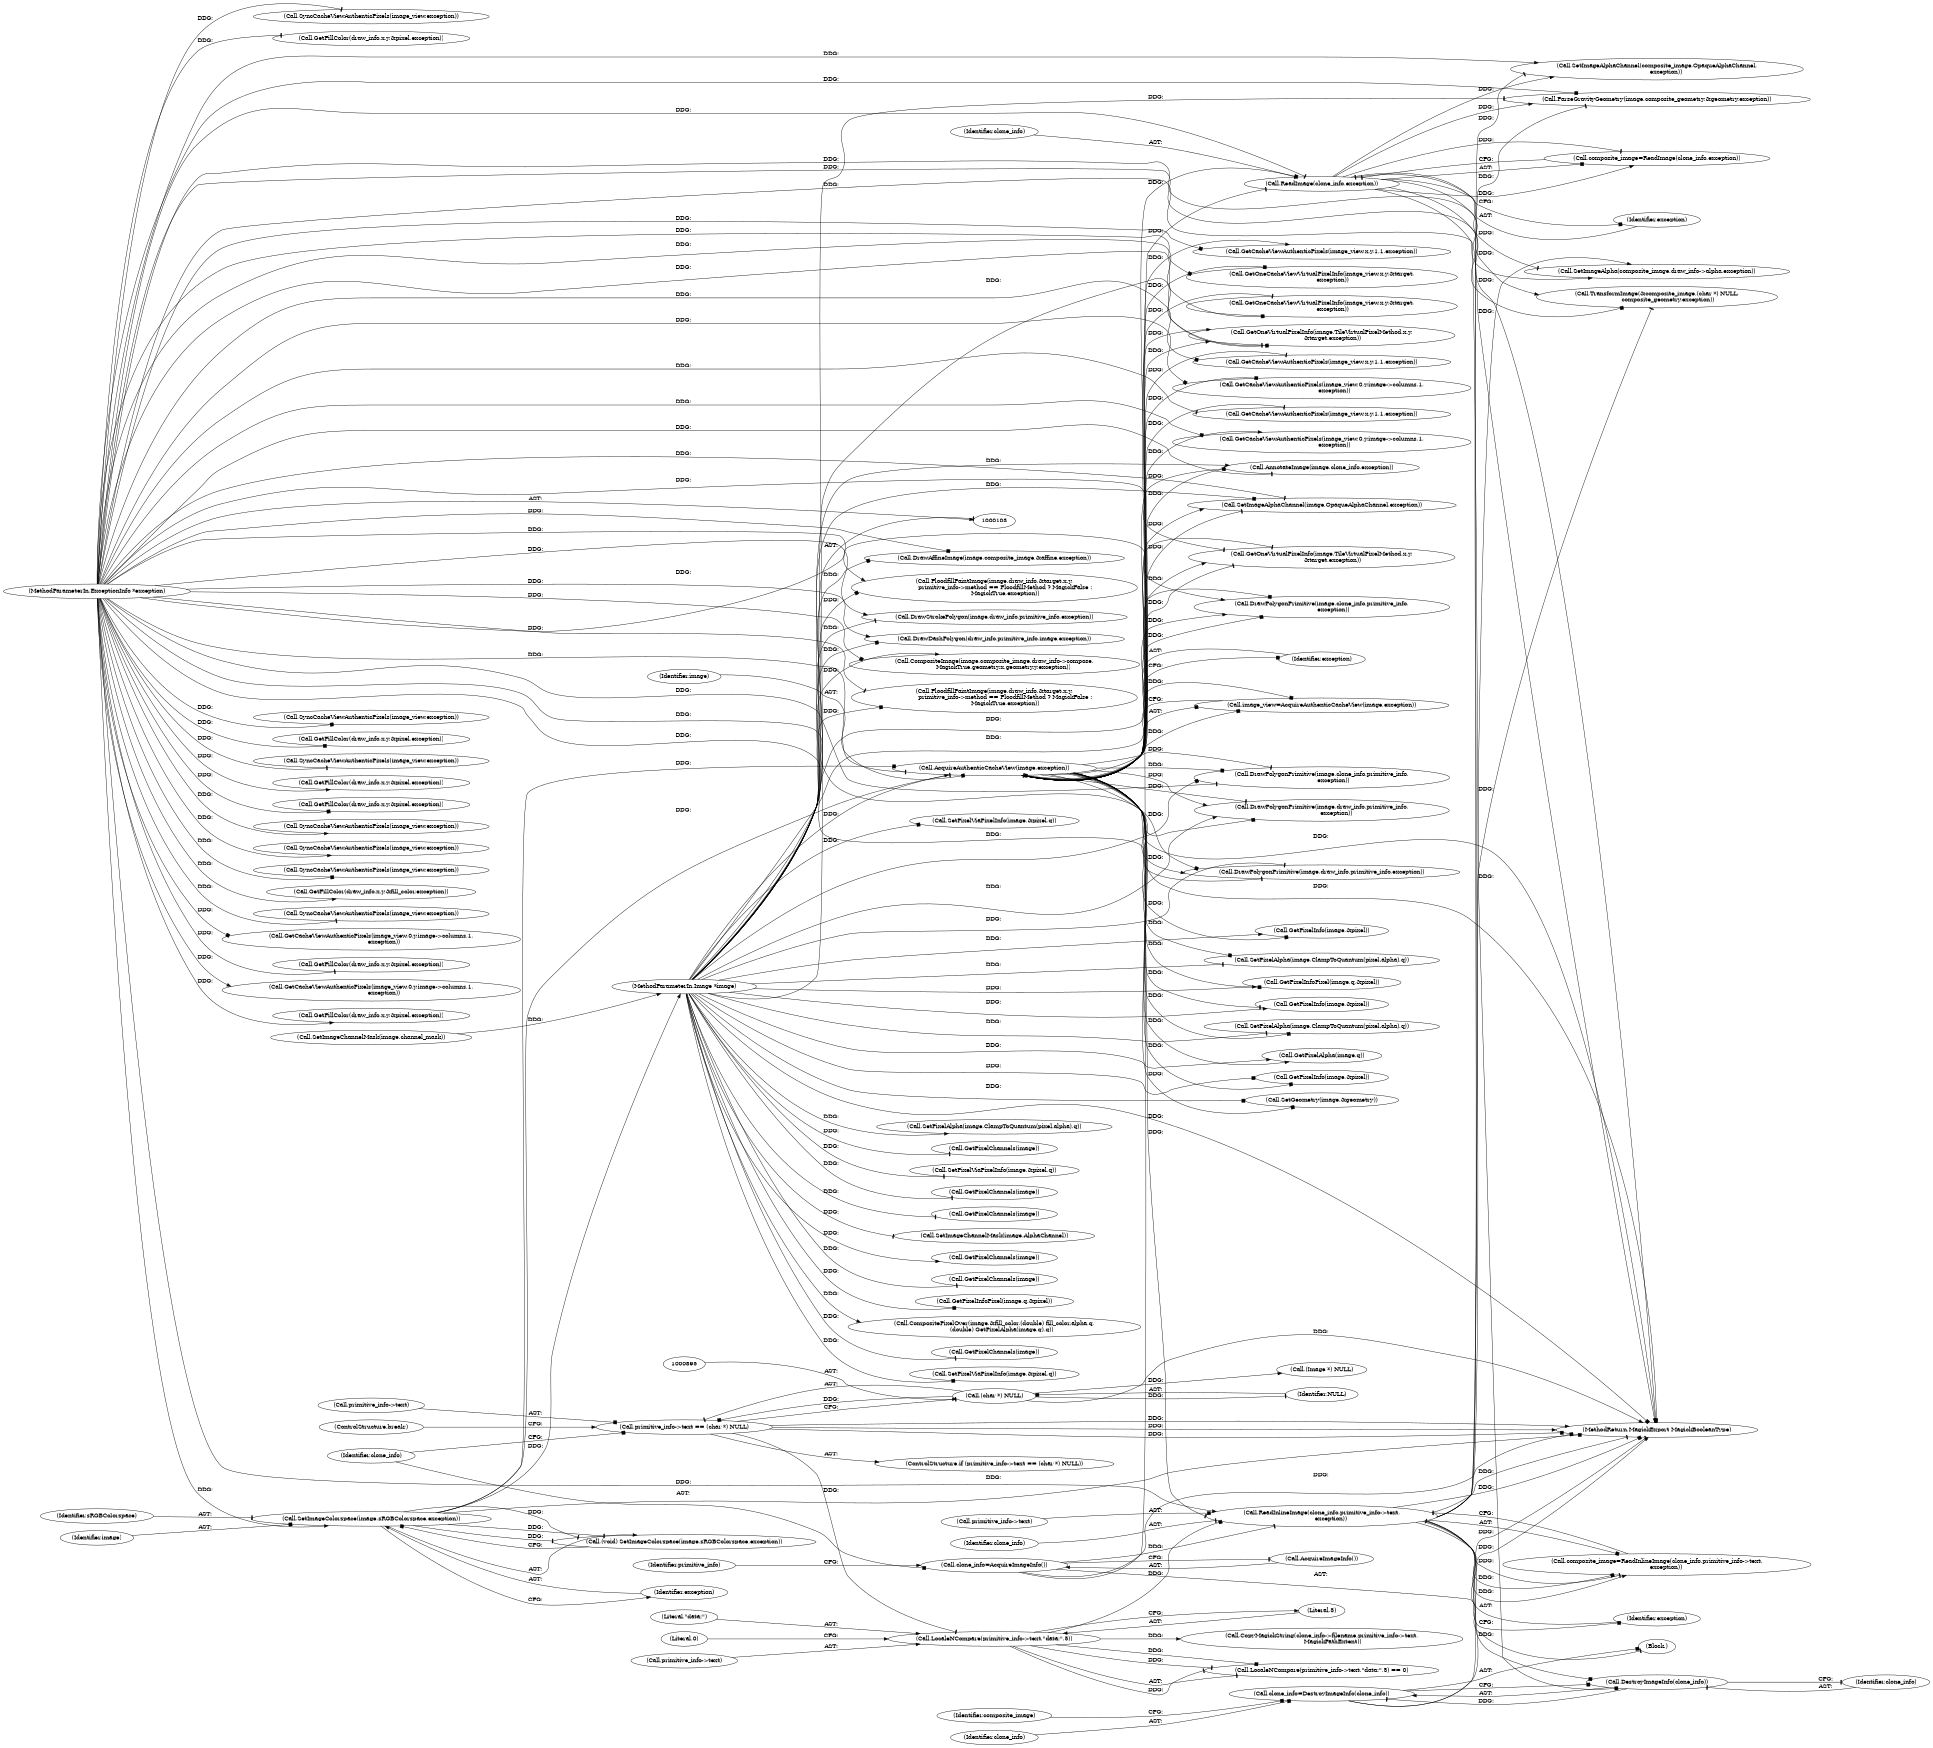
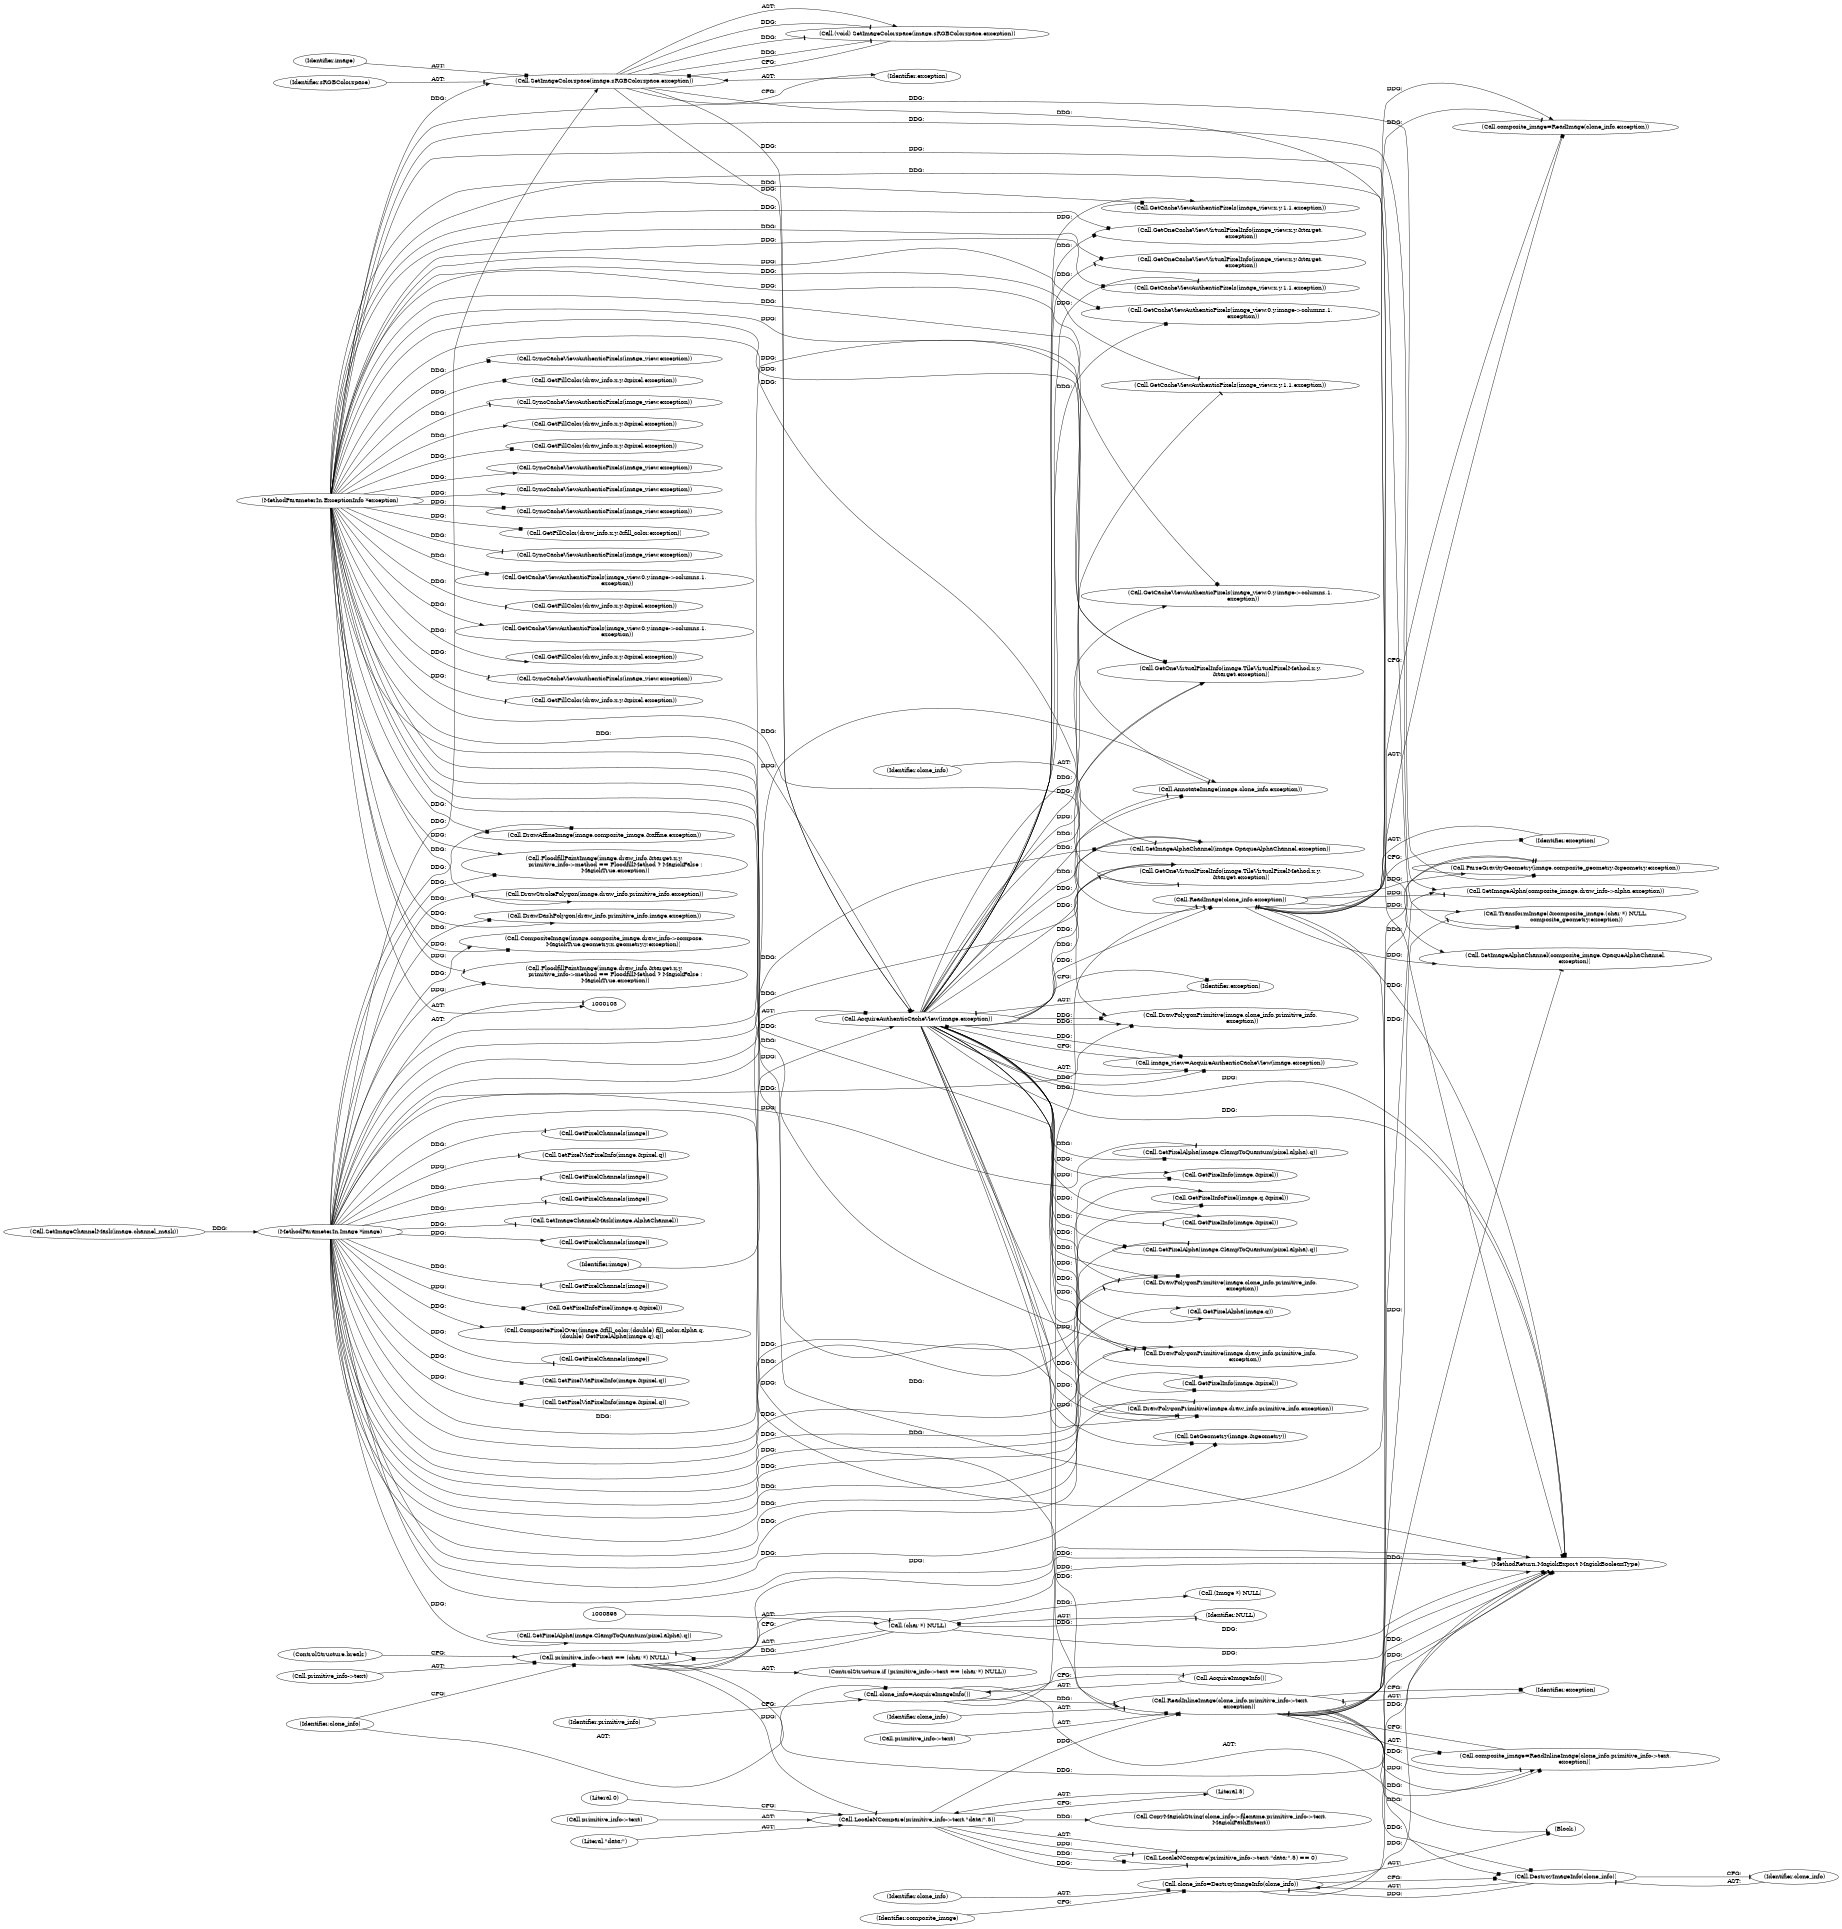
(523, 113) -> none
(158, 806) -> (441, 521)
(571, 1280) -> (455, 653)
